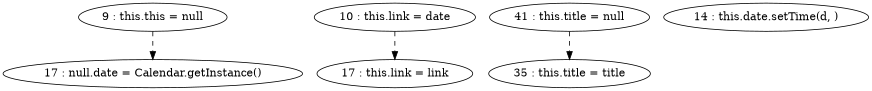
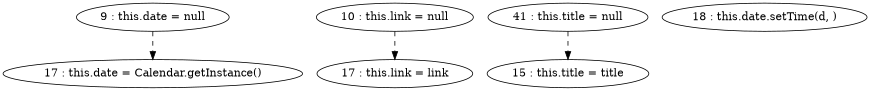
(153, 17) -> (153, 17)
(395, 17) -> (395, 17)
(766, 17) -> (765, 17)
(153, 74) -> (153, 74)
(570, 74) -> (568, 74)
